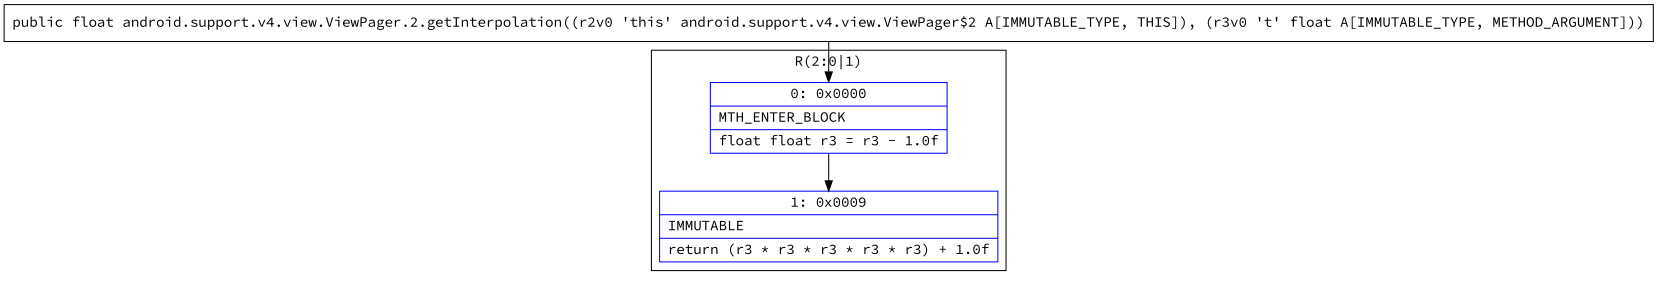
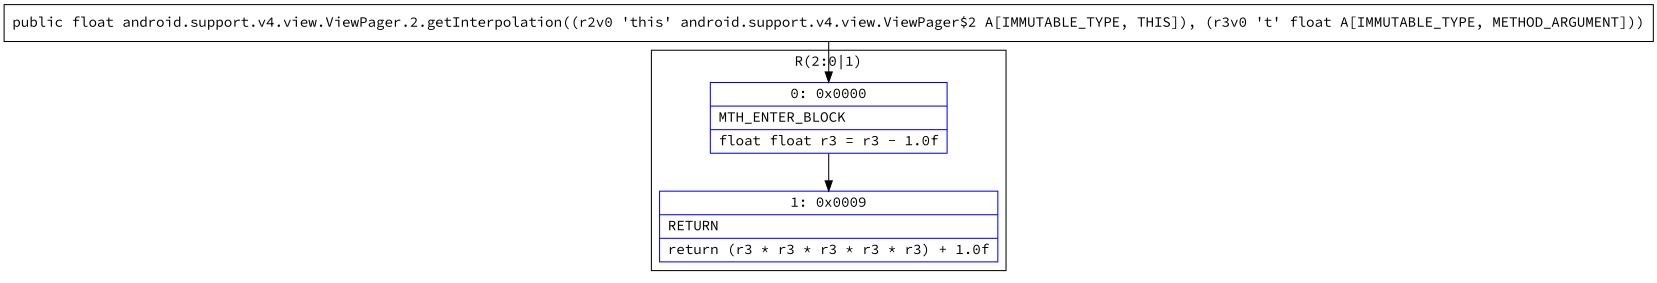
(706, 226) -> (693, 226)
